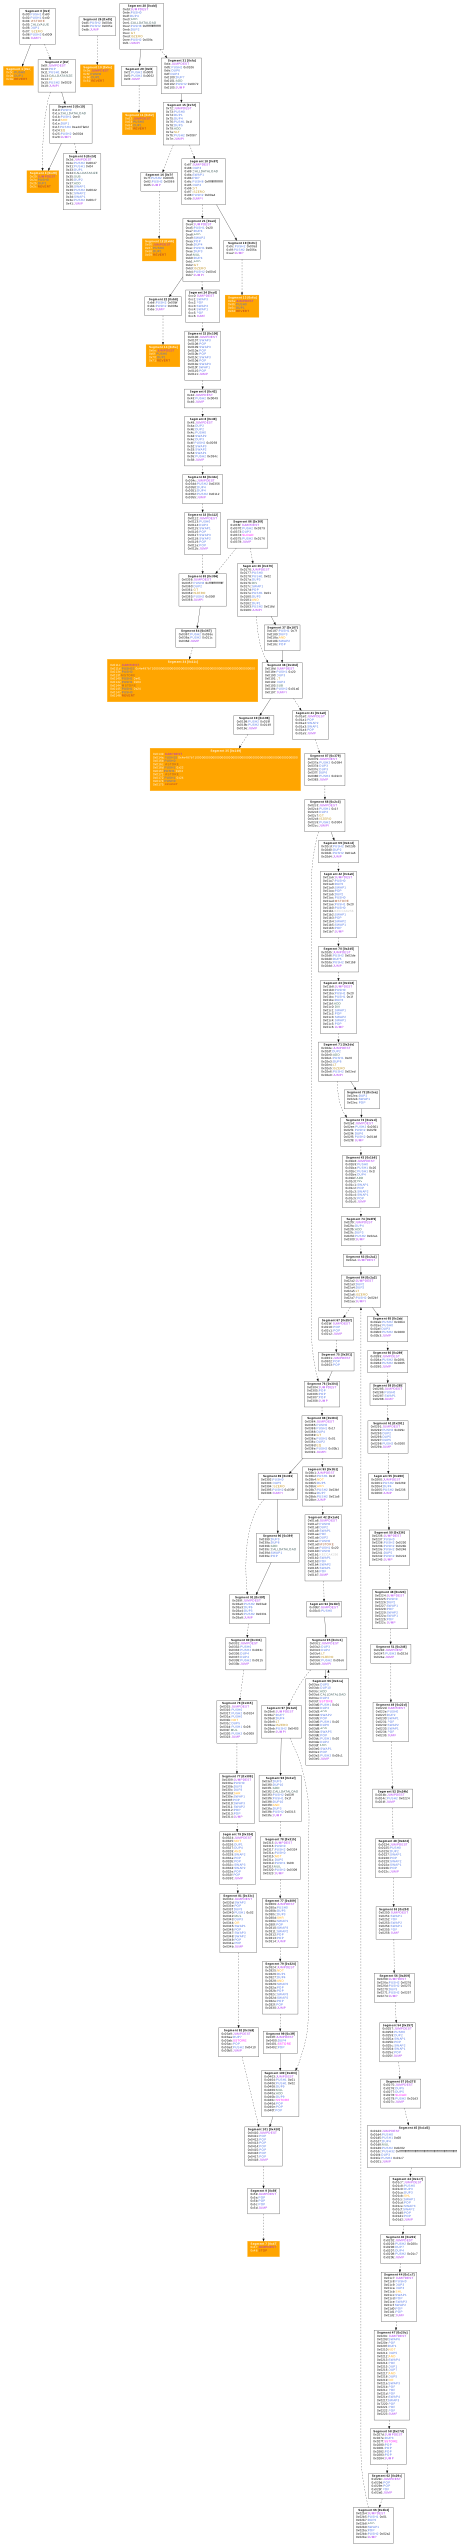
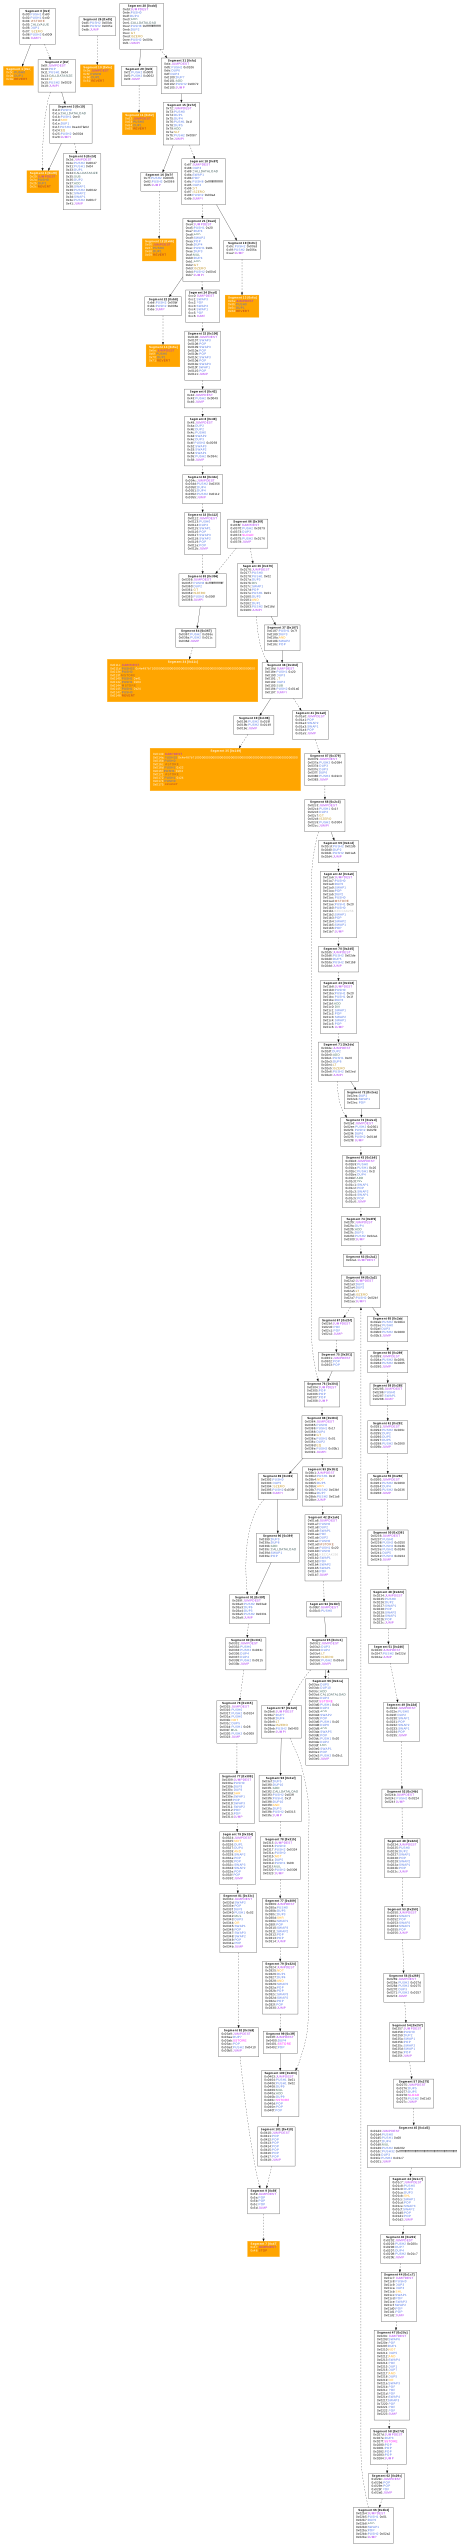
(168, 158) -> (168, 158)
(250, 2091) -> (248, 2122)
